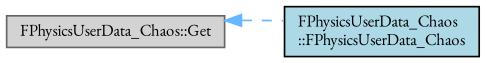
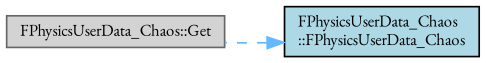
(263, 20) -> (246, 43)
